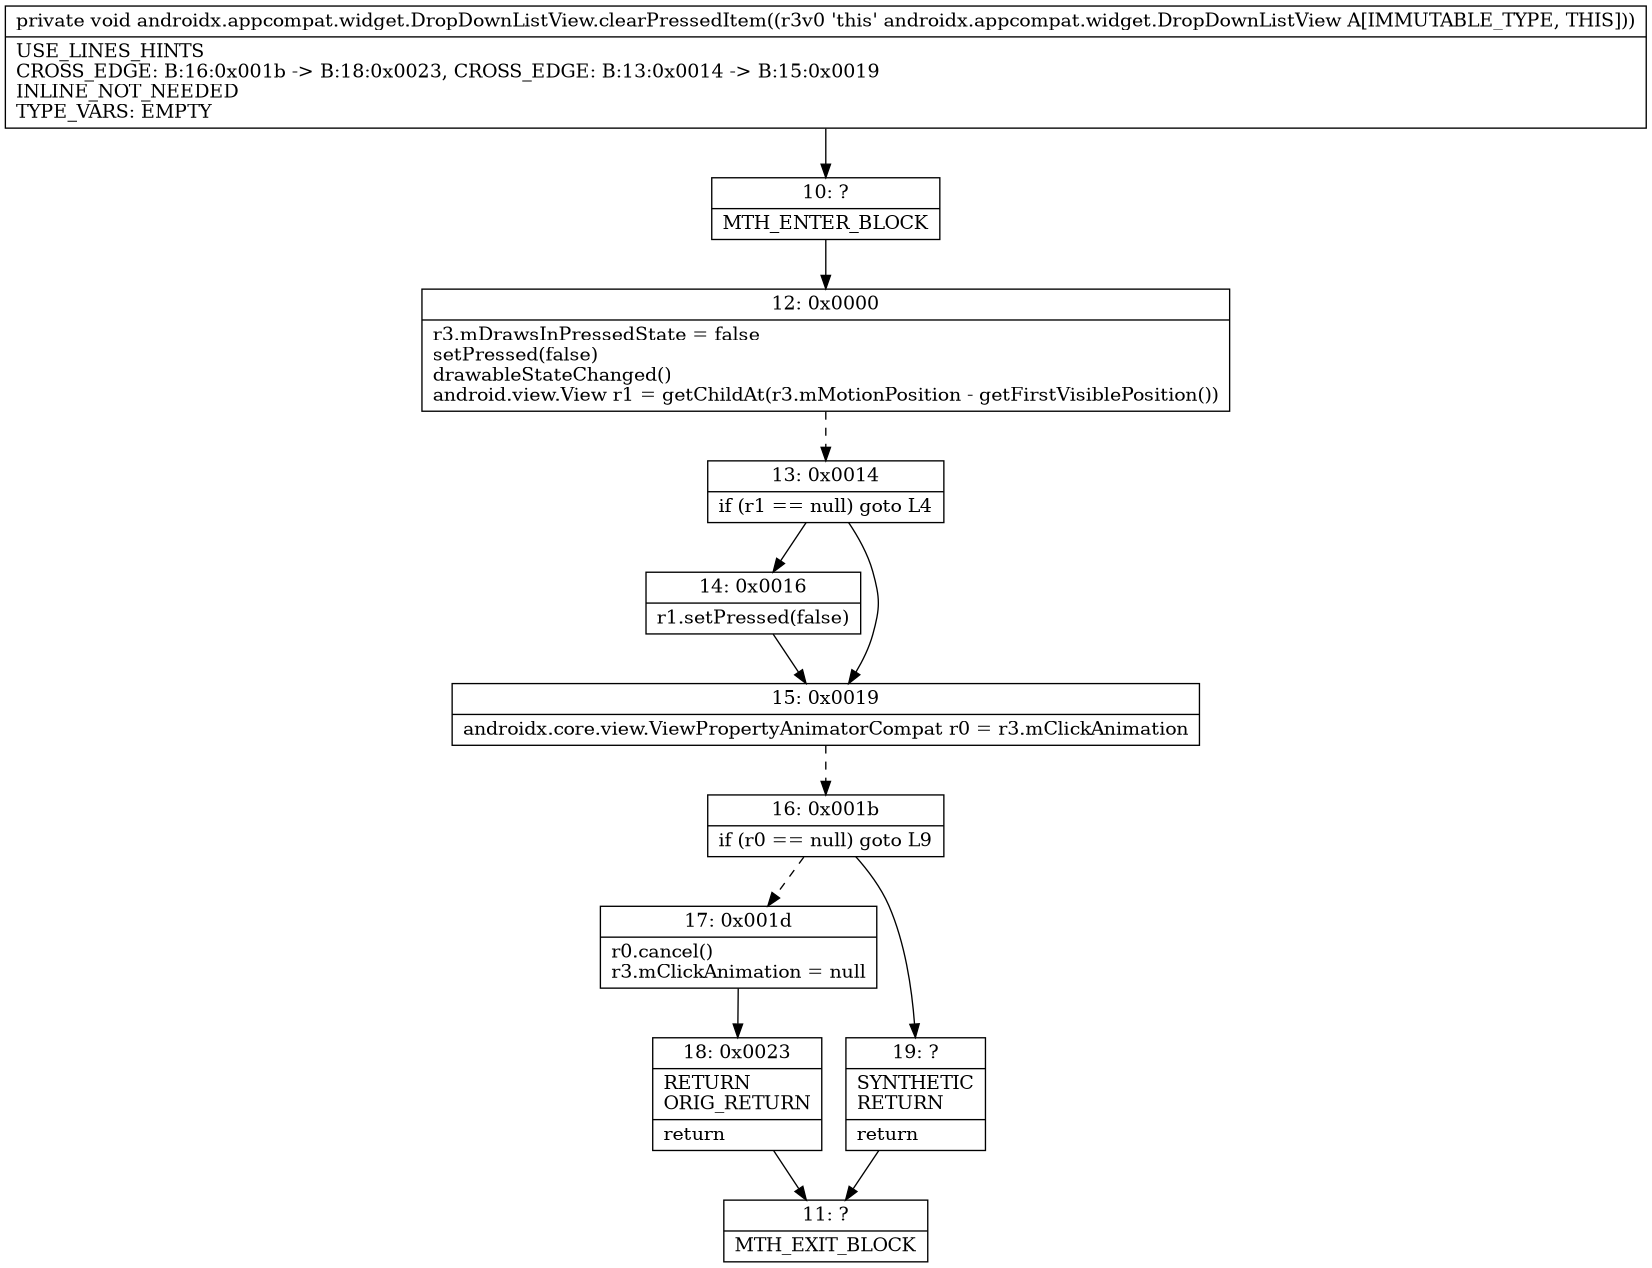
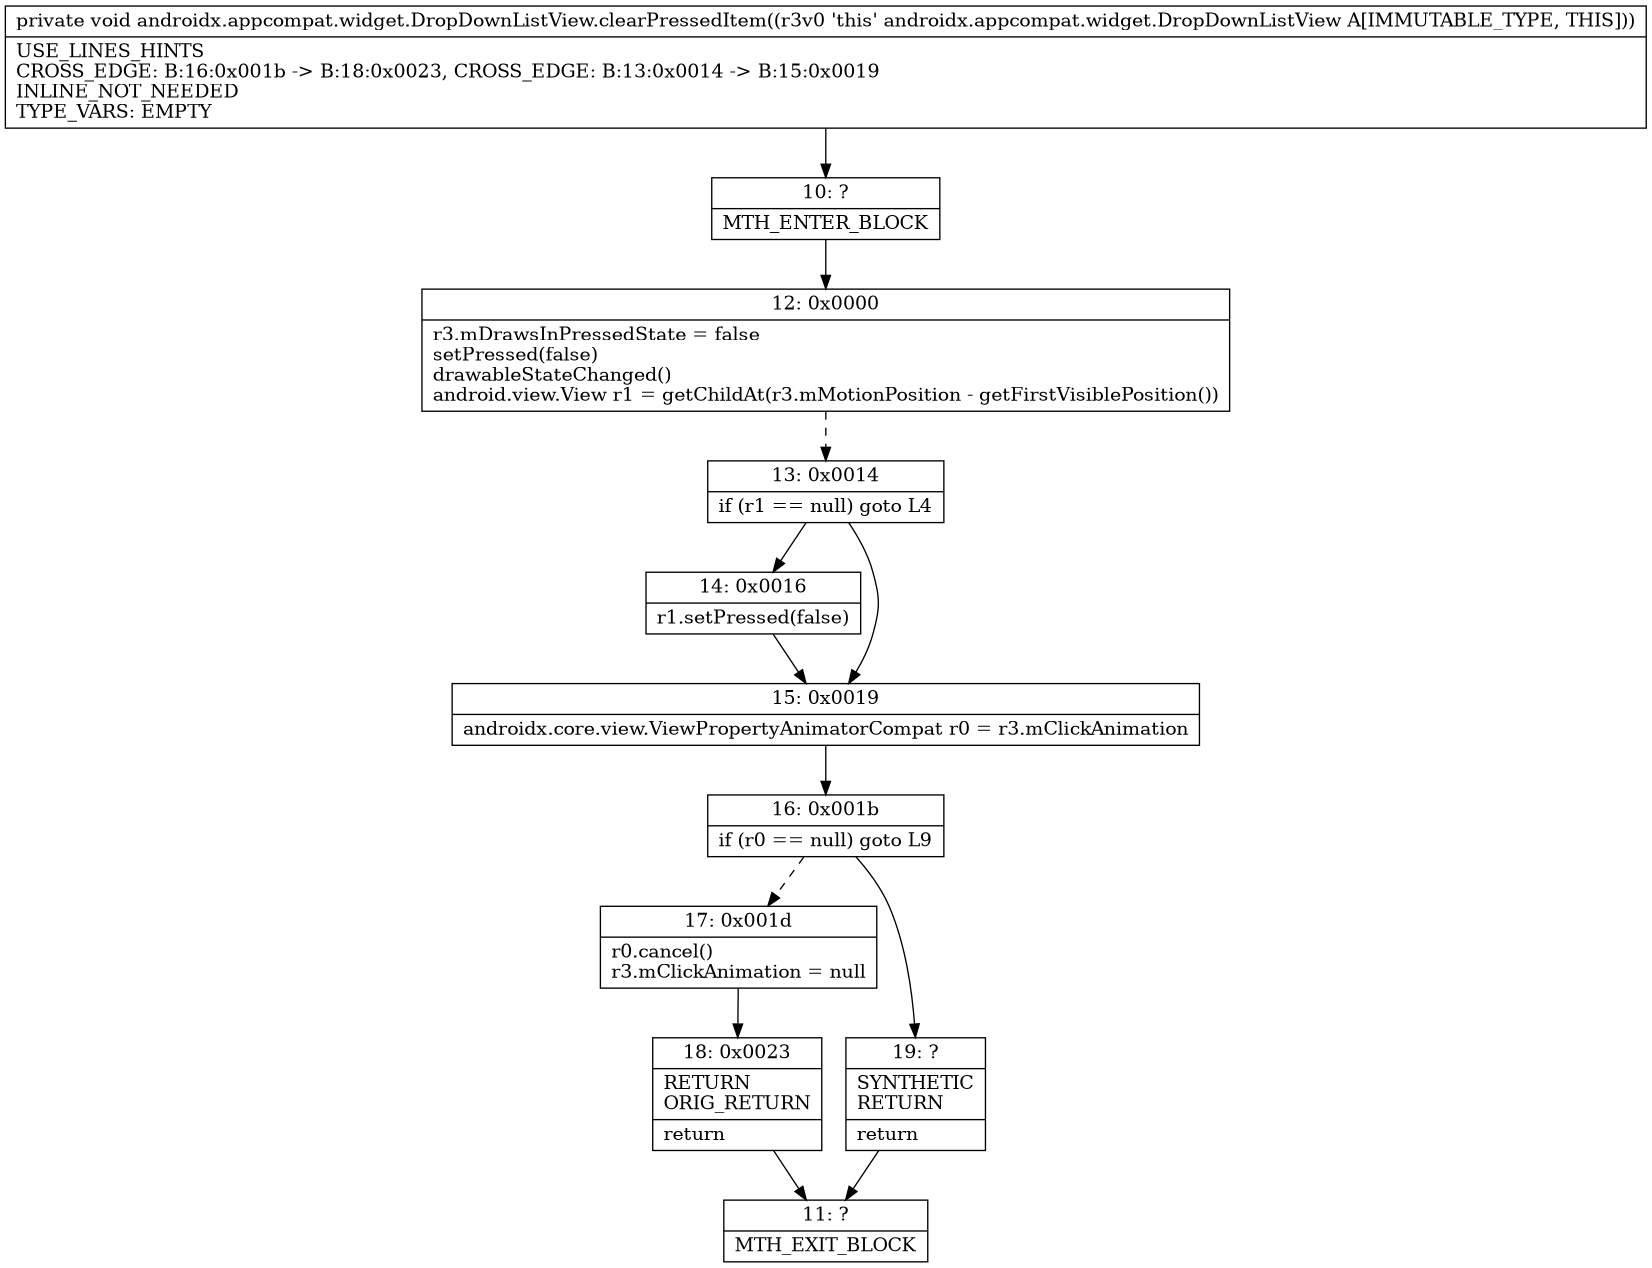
(826, 763) -> (826, 763)
